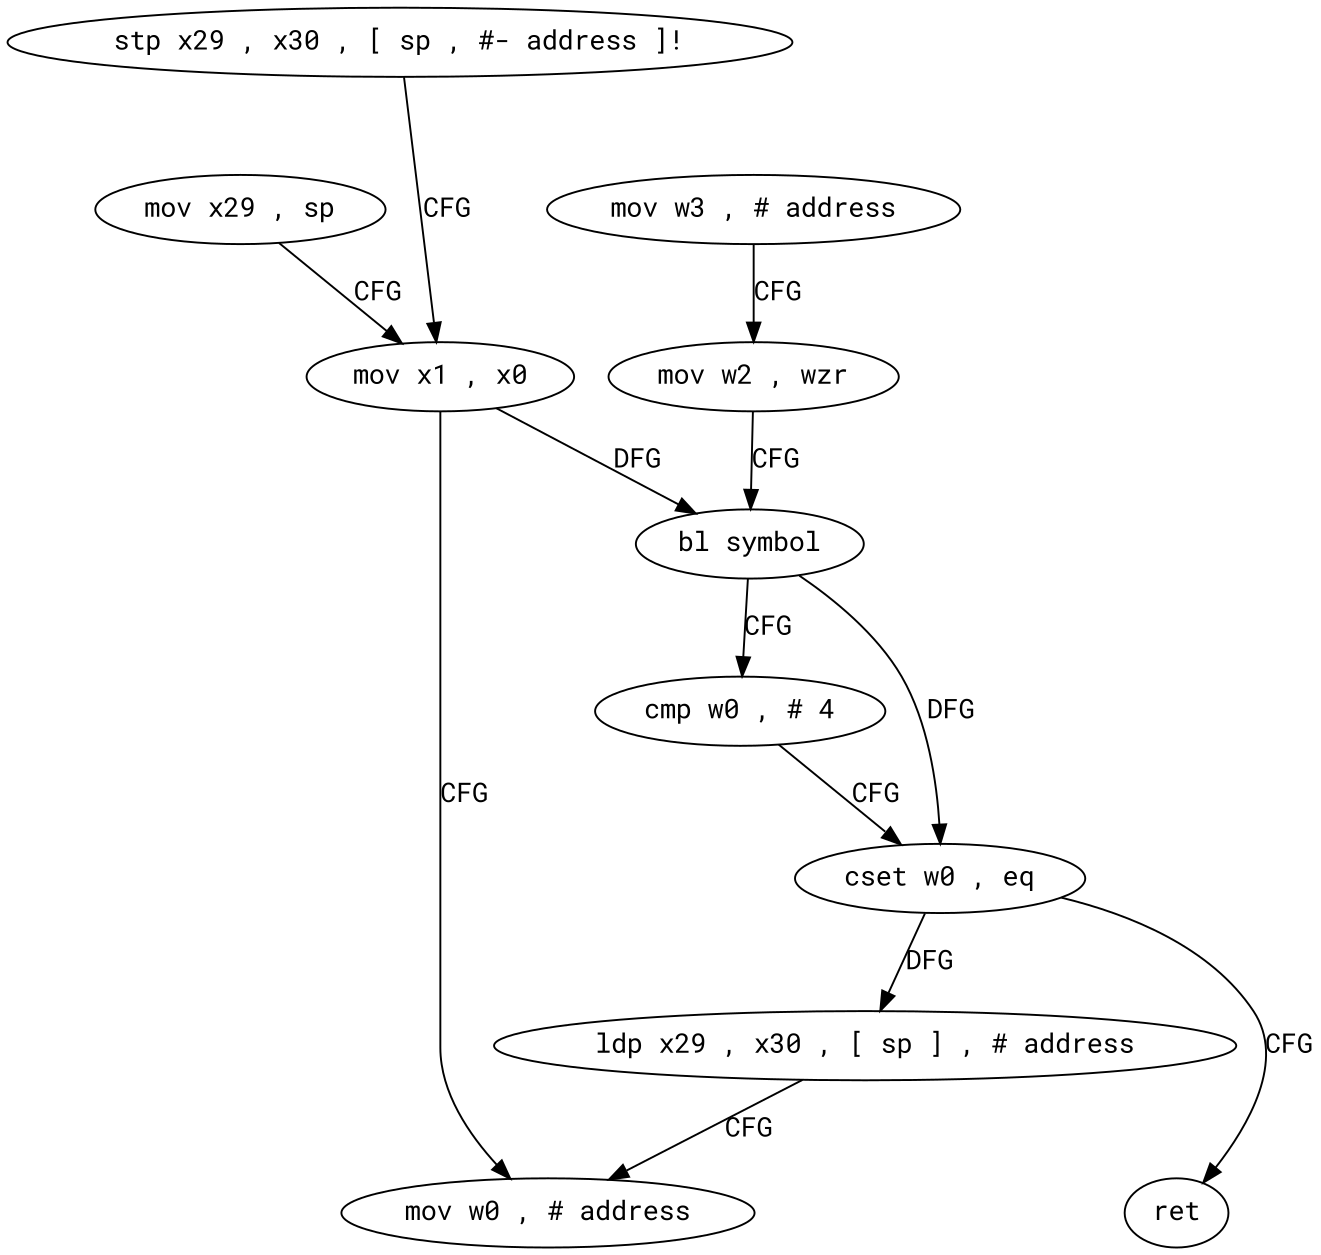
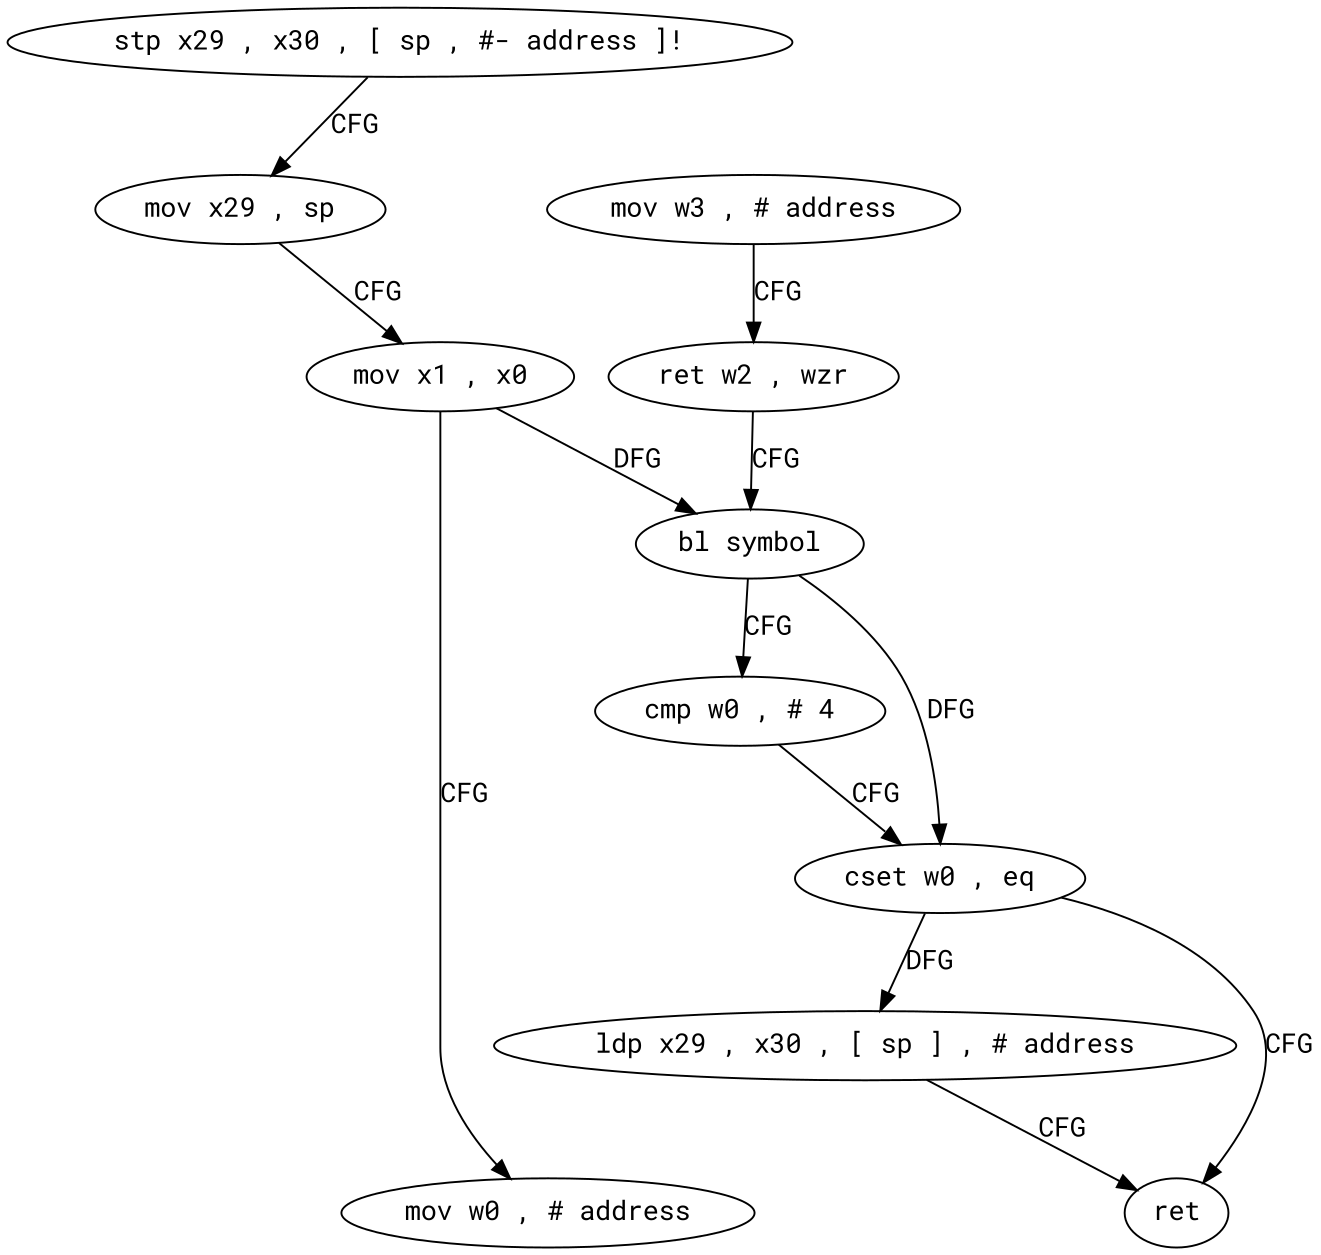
(419, 200) -> (327, 119)
(754, 377) -> (754, 377)
(715, 1125) -> (1023, 1130)
